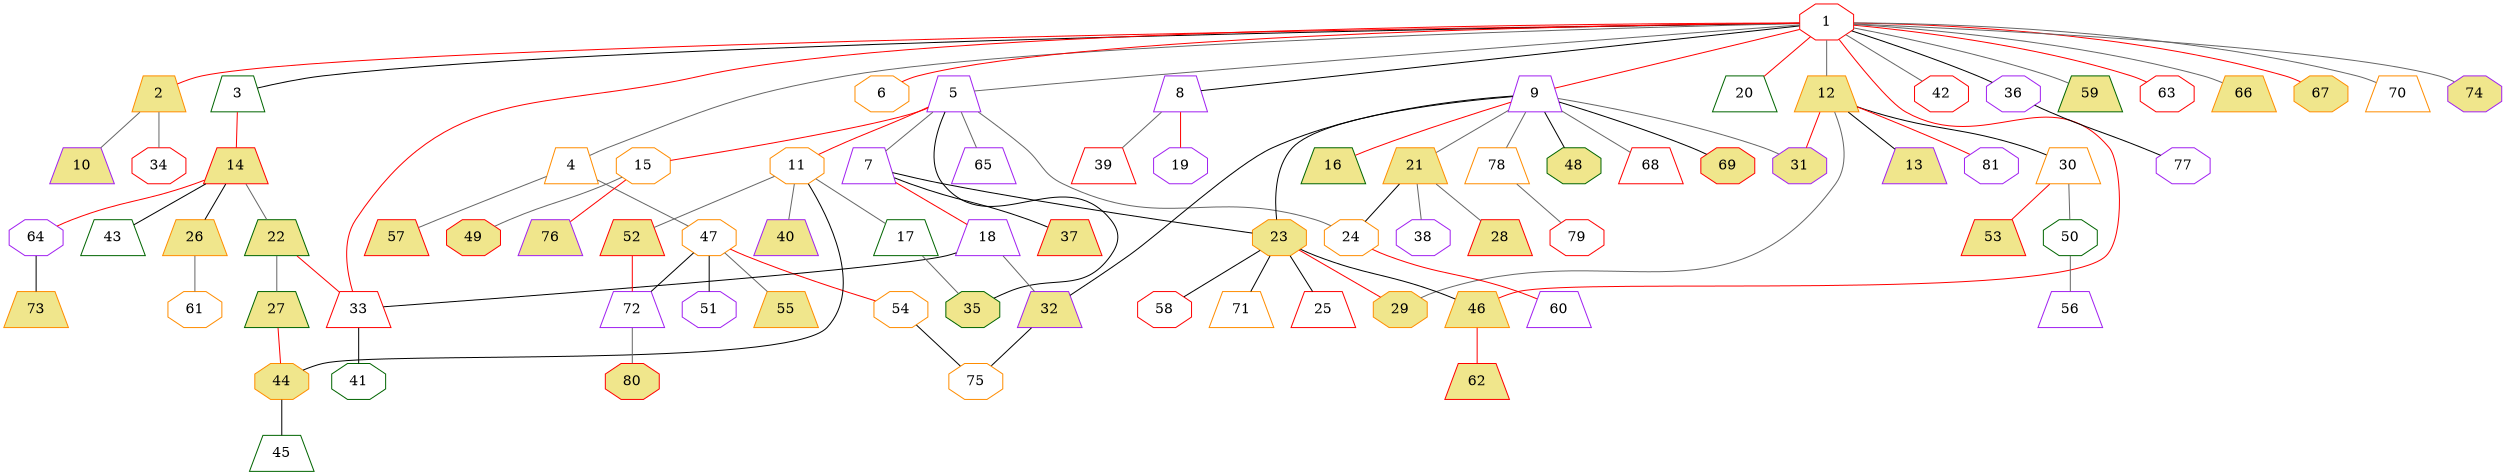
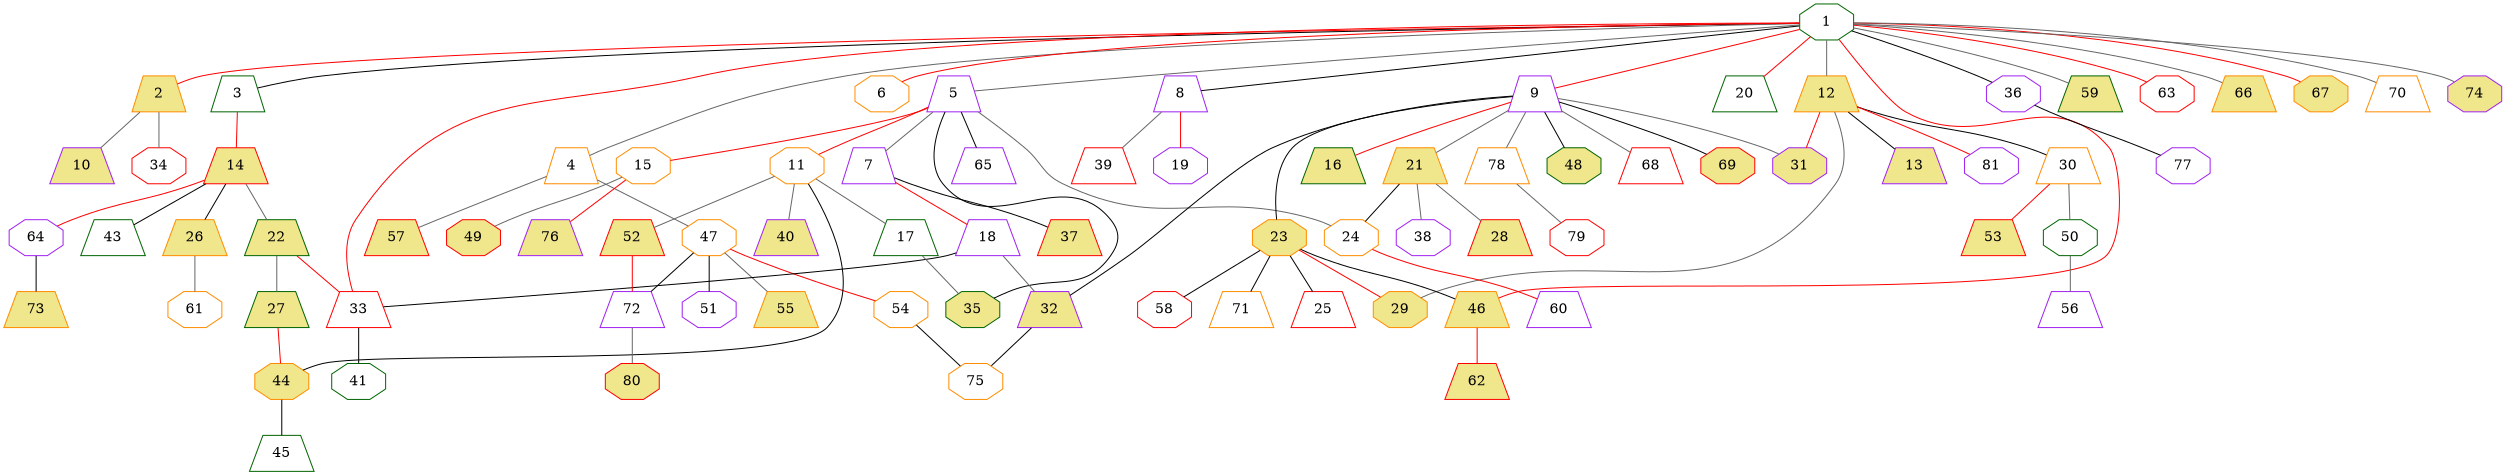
(1827, 22) -> (1827, 22)
(1941, 94) -> none
(969, 130) -> (969, 130)
(1072, 206) -> none
